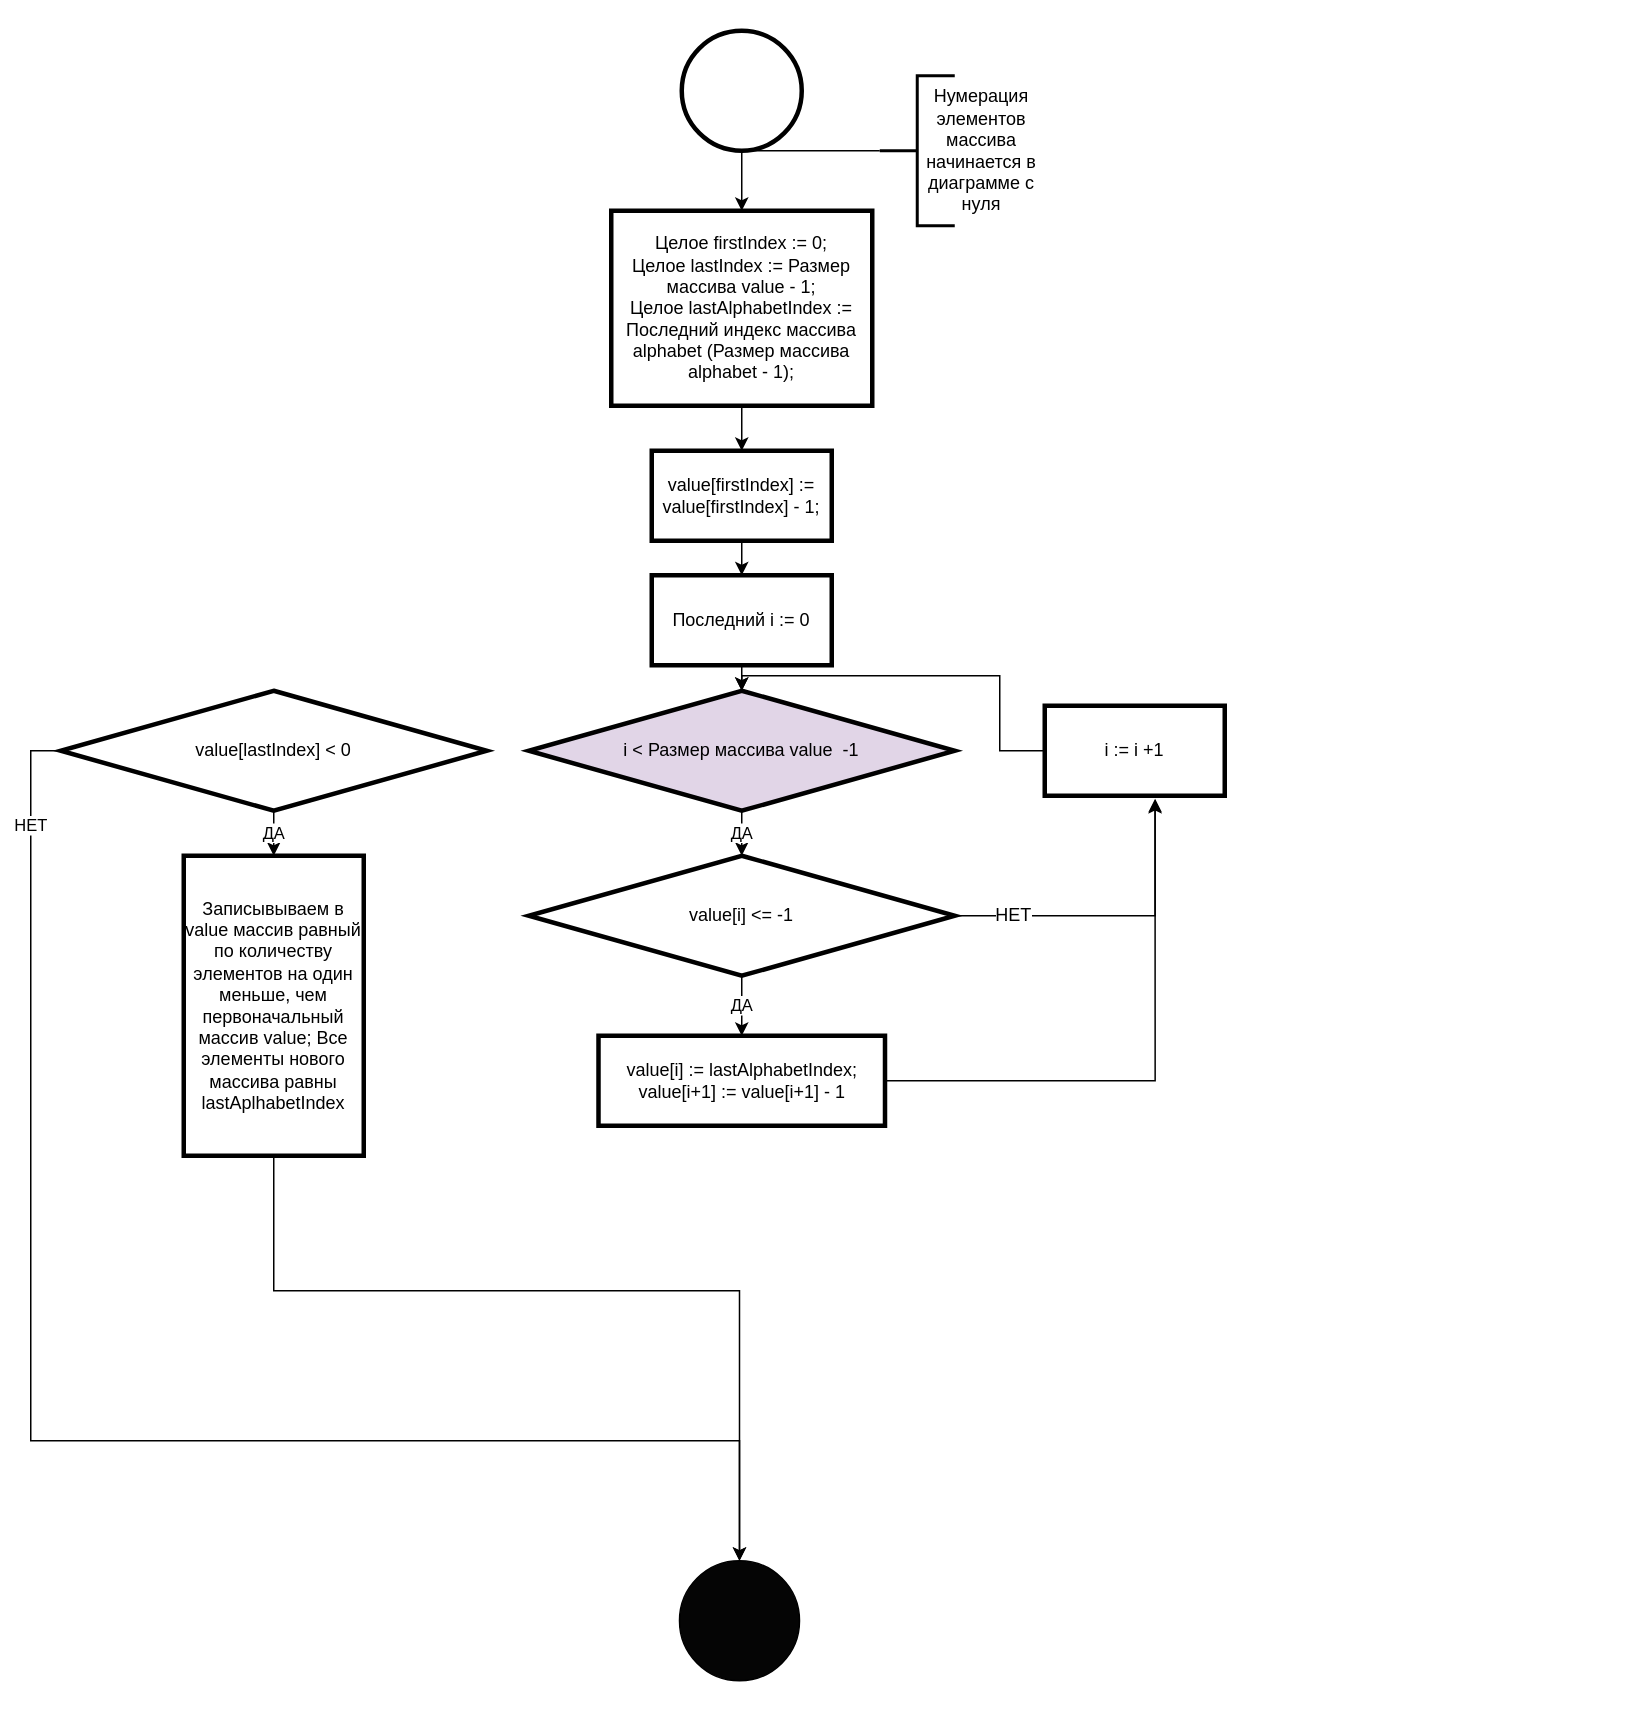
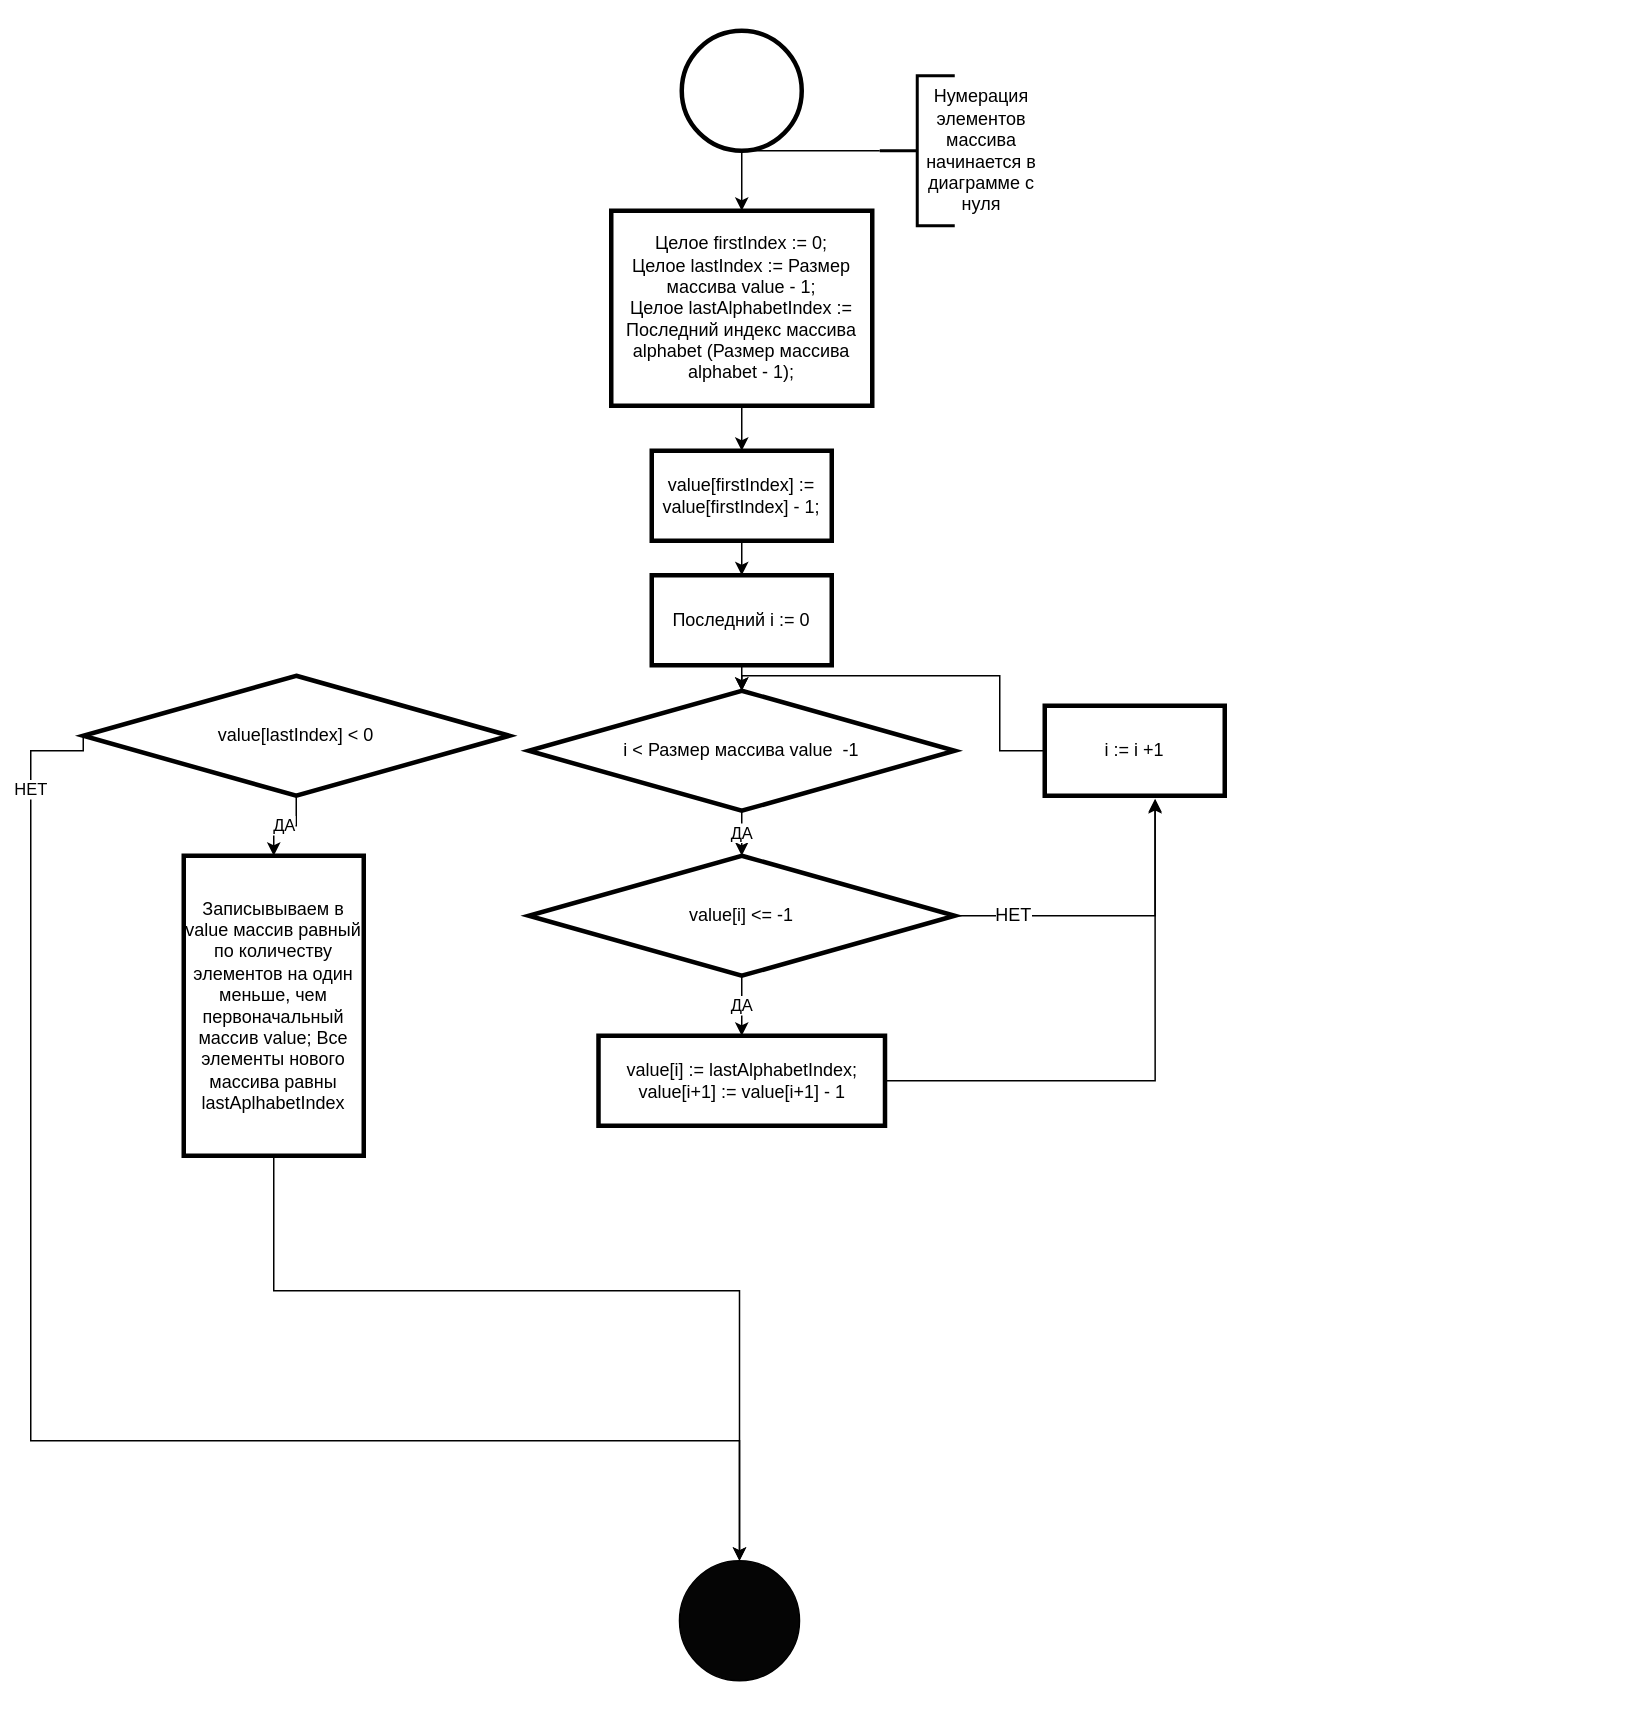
(274, 751) -> (296, 736)
(742, 751) -> (742, 751)
